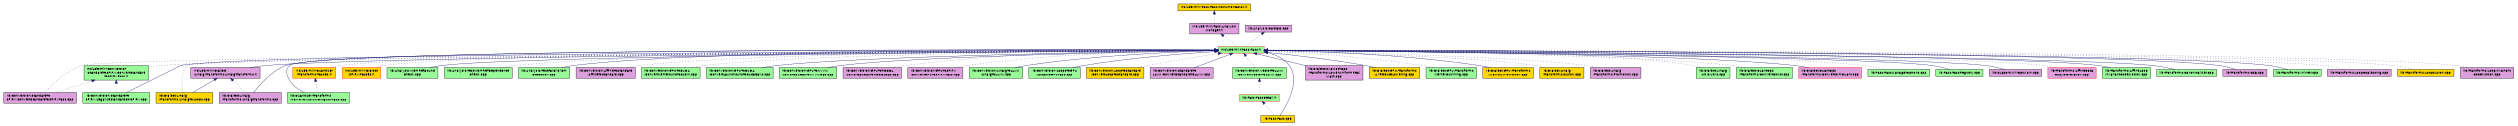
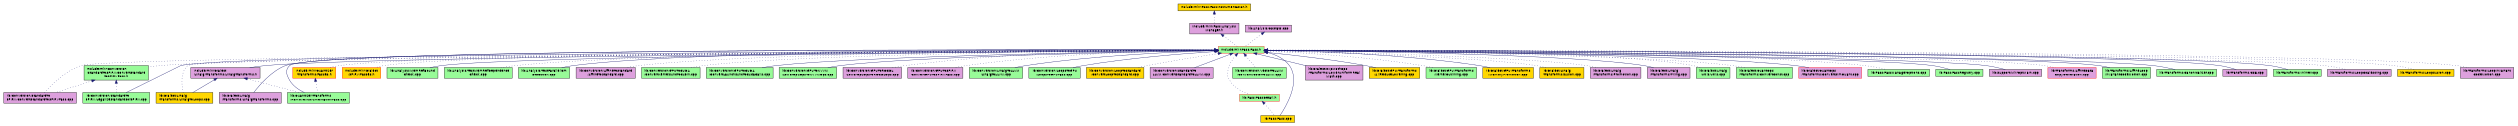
none -> (1669, 73)
(239, 87) -> (274, 86)
(1259, 88) -> (1229, 79)
